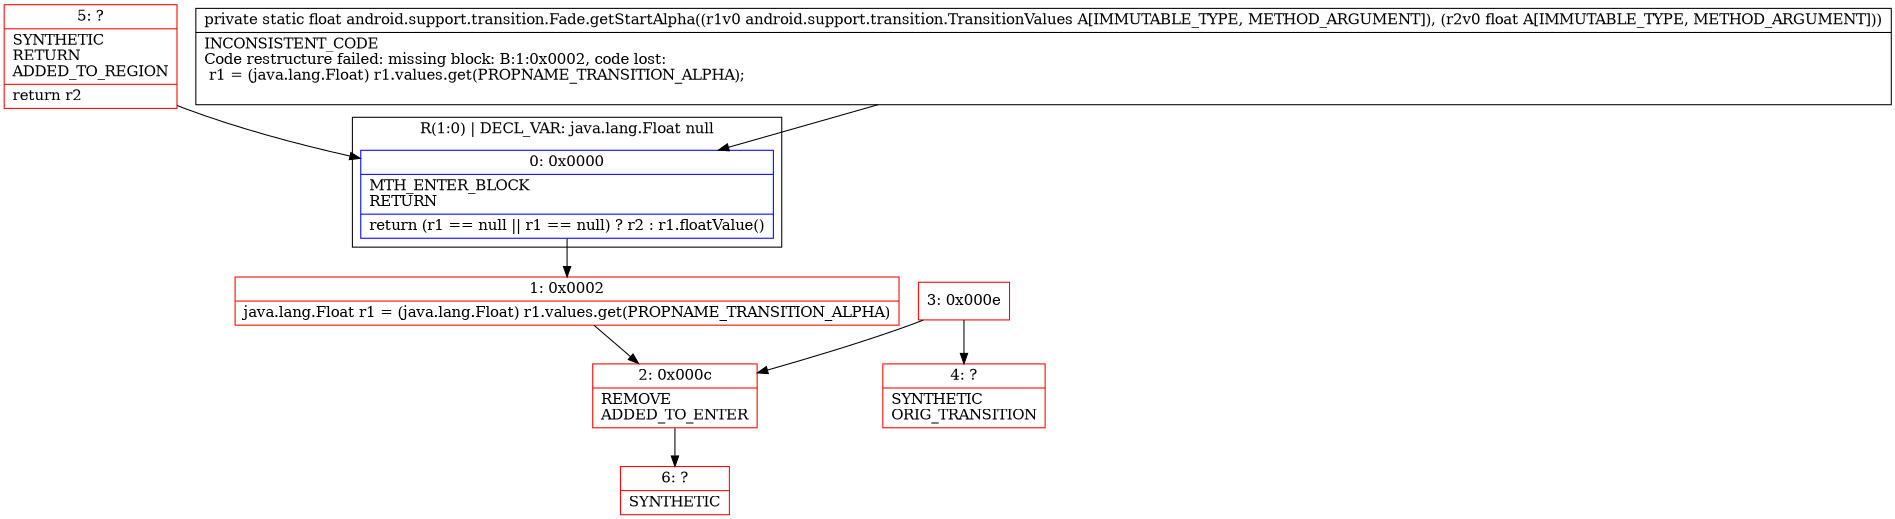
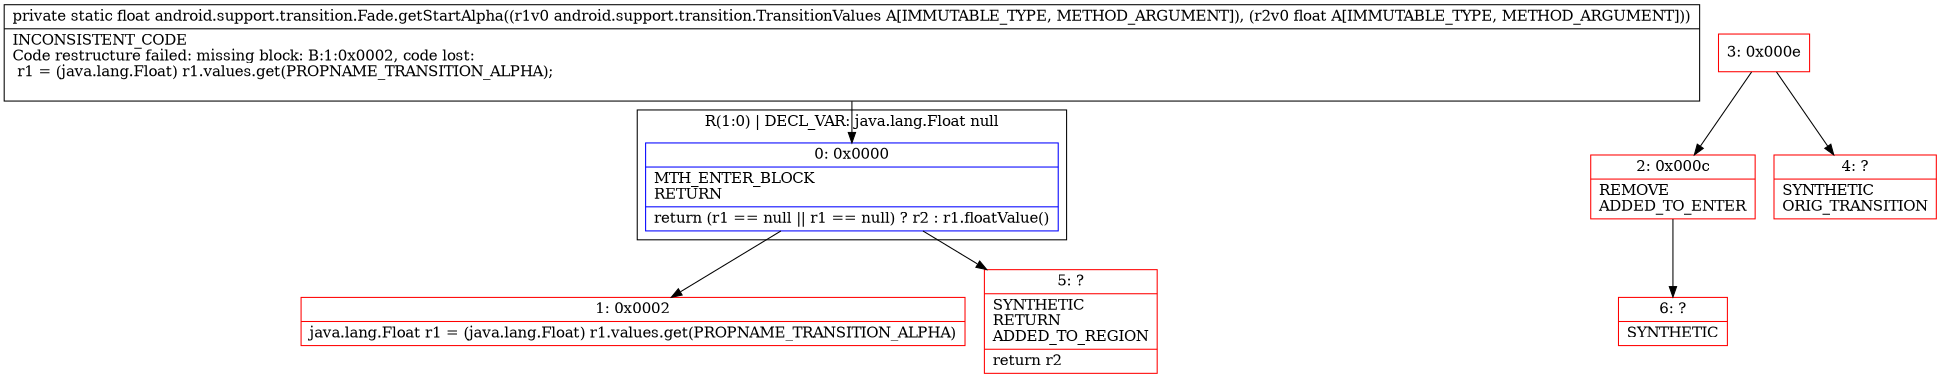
(263, 134) -> (950, 247)
(612, 341) -> none
